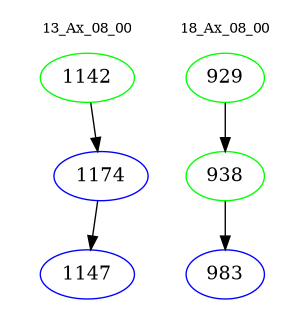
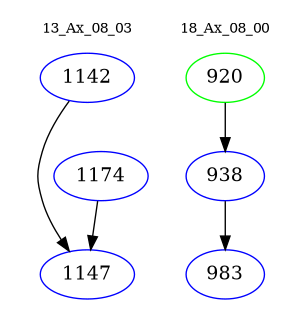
(87, 29) -> (87, 29)
(87, 78) -> (87, 78)
(225, 78) -> (225, 78)
(93, 120) -> (38, 169)
(225, 176) -> (225, 176)
